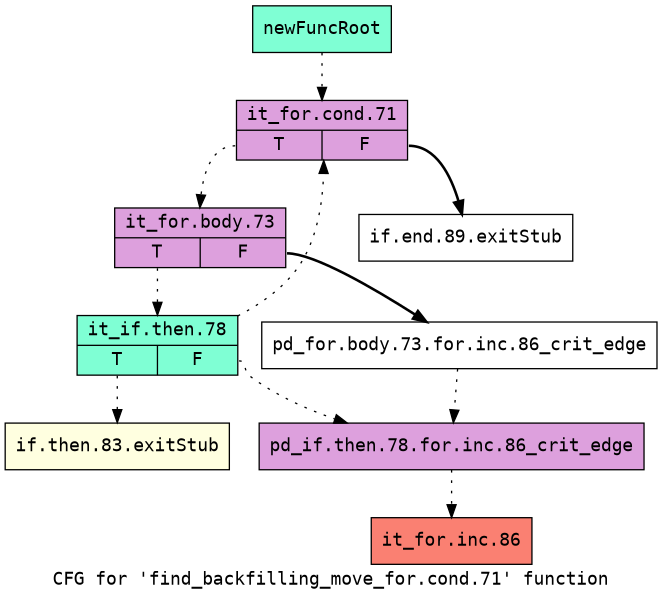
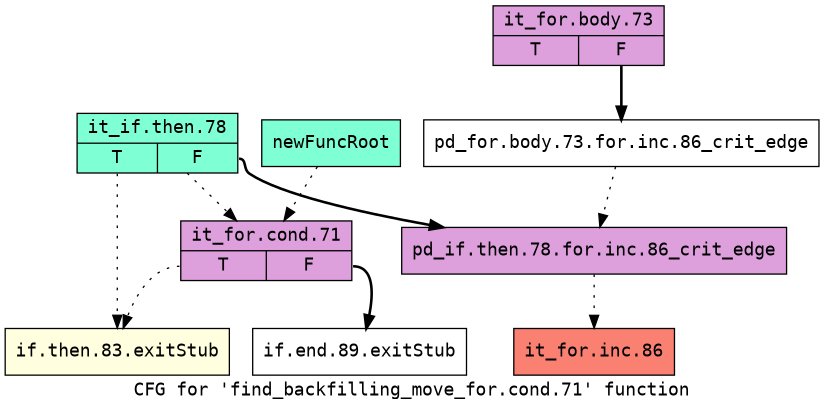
(210, 163) -> (147, 283)
(157, 285) -> none
(282, 396) -> (328, 203)
